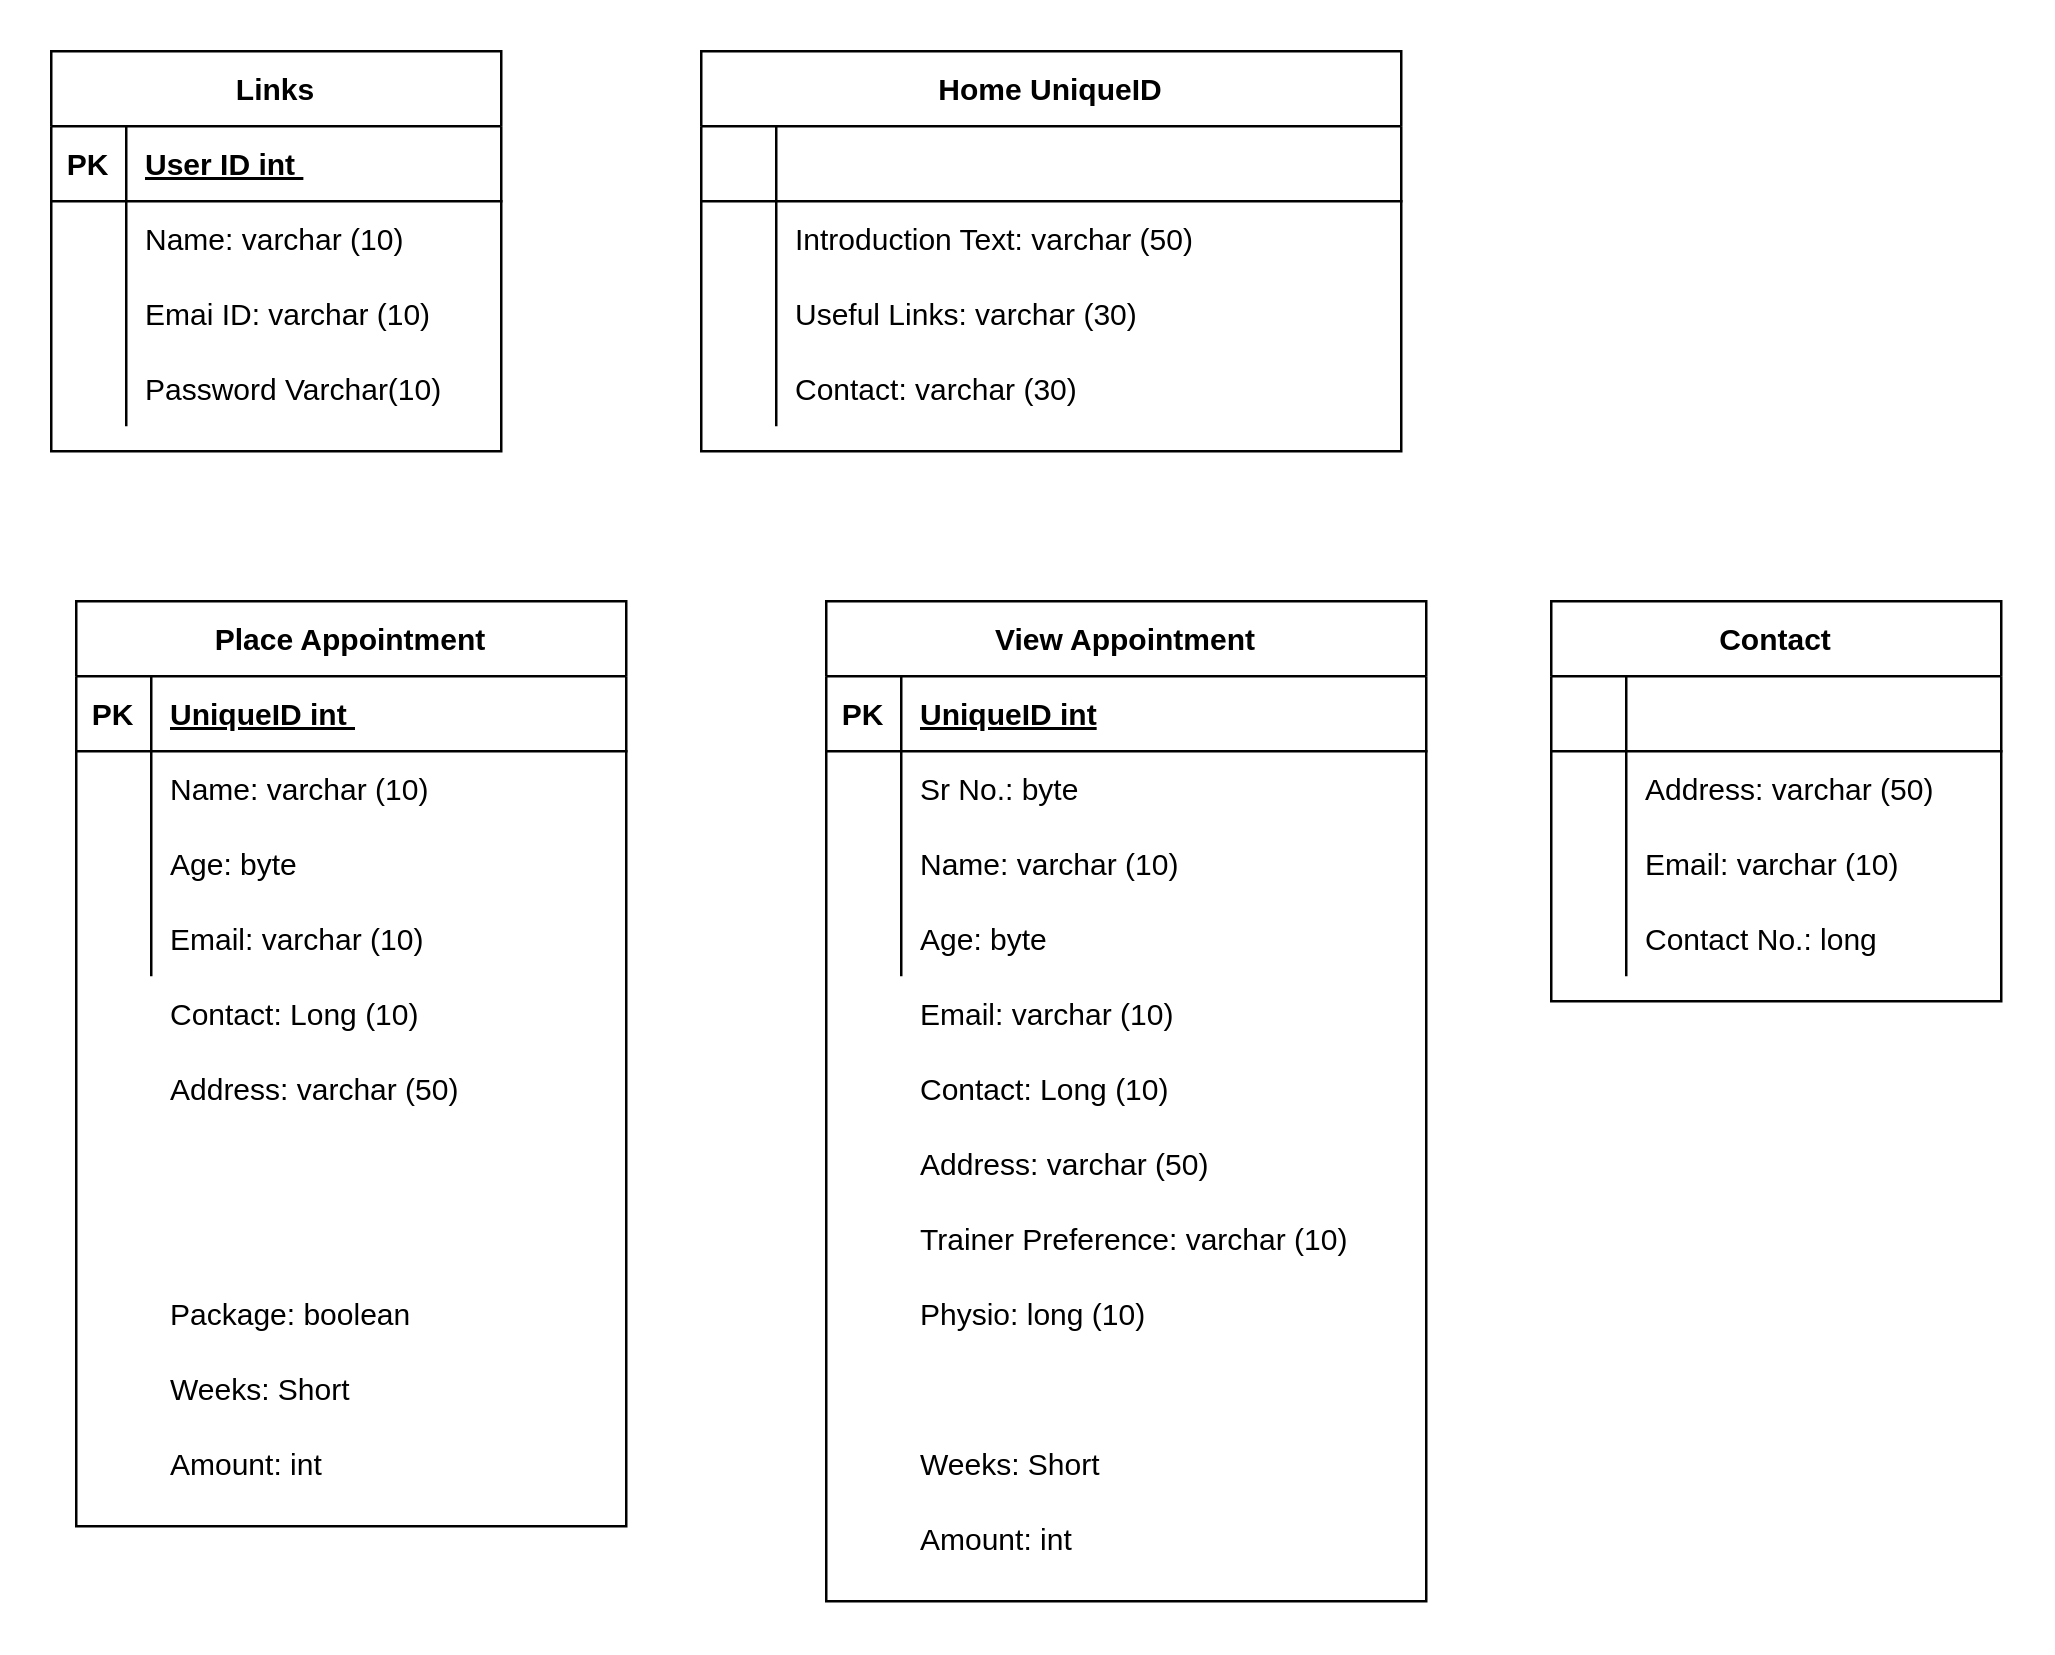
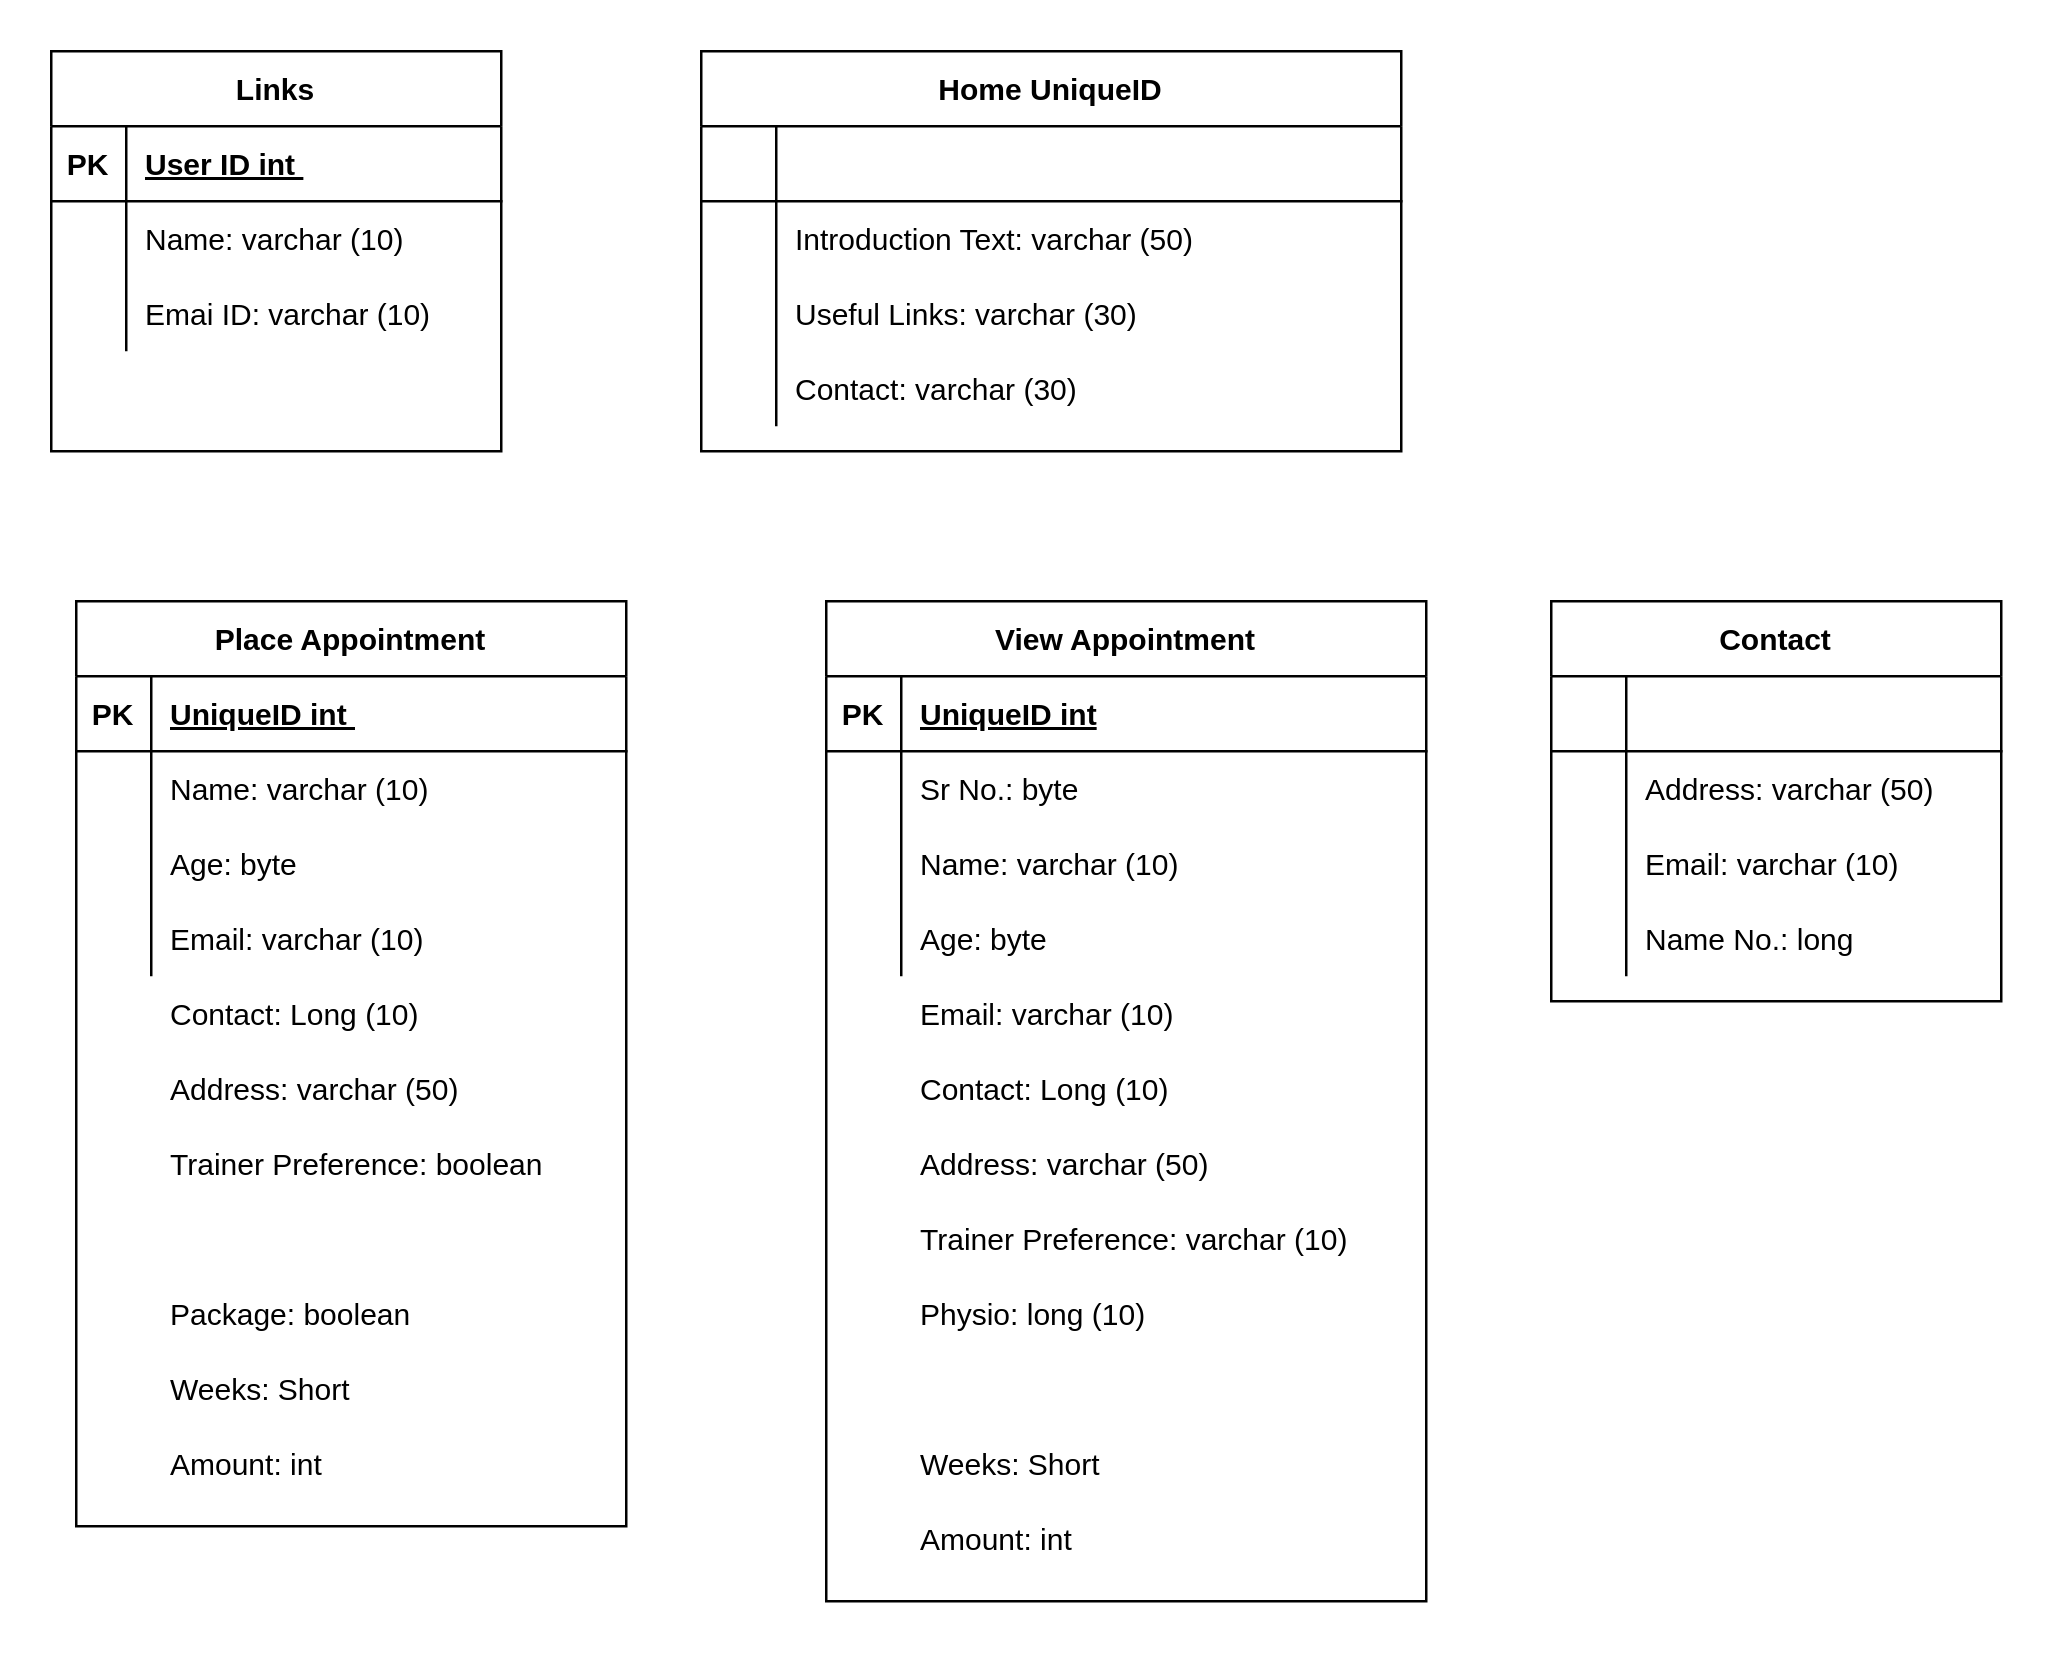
(314, 389) -> none
(1768, 940) -> (1743, 940)
none -> (364, 1164)
